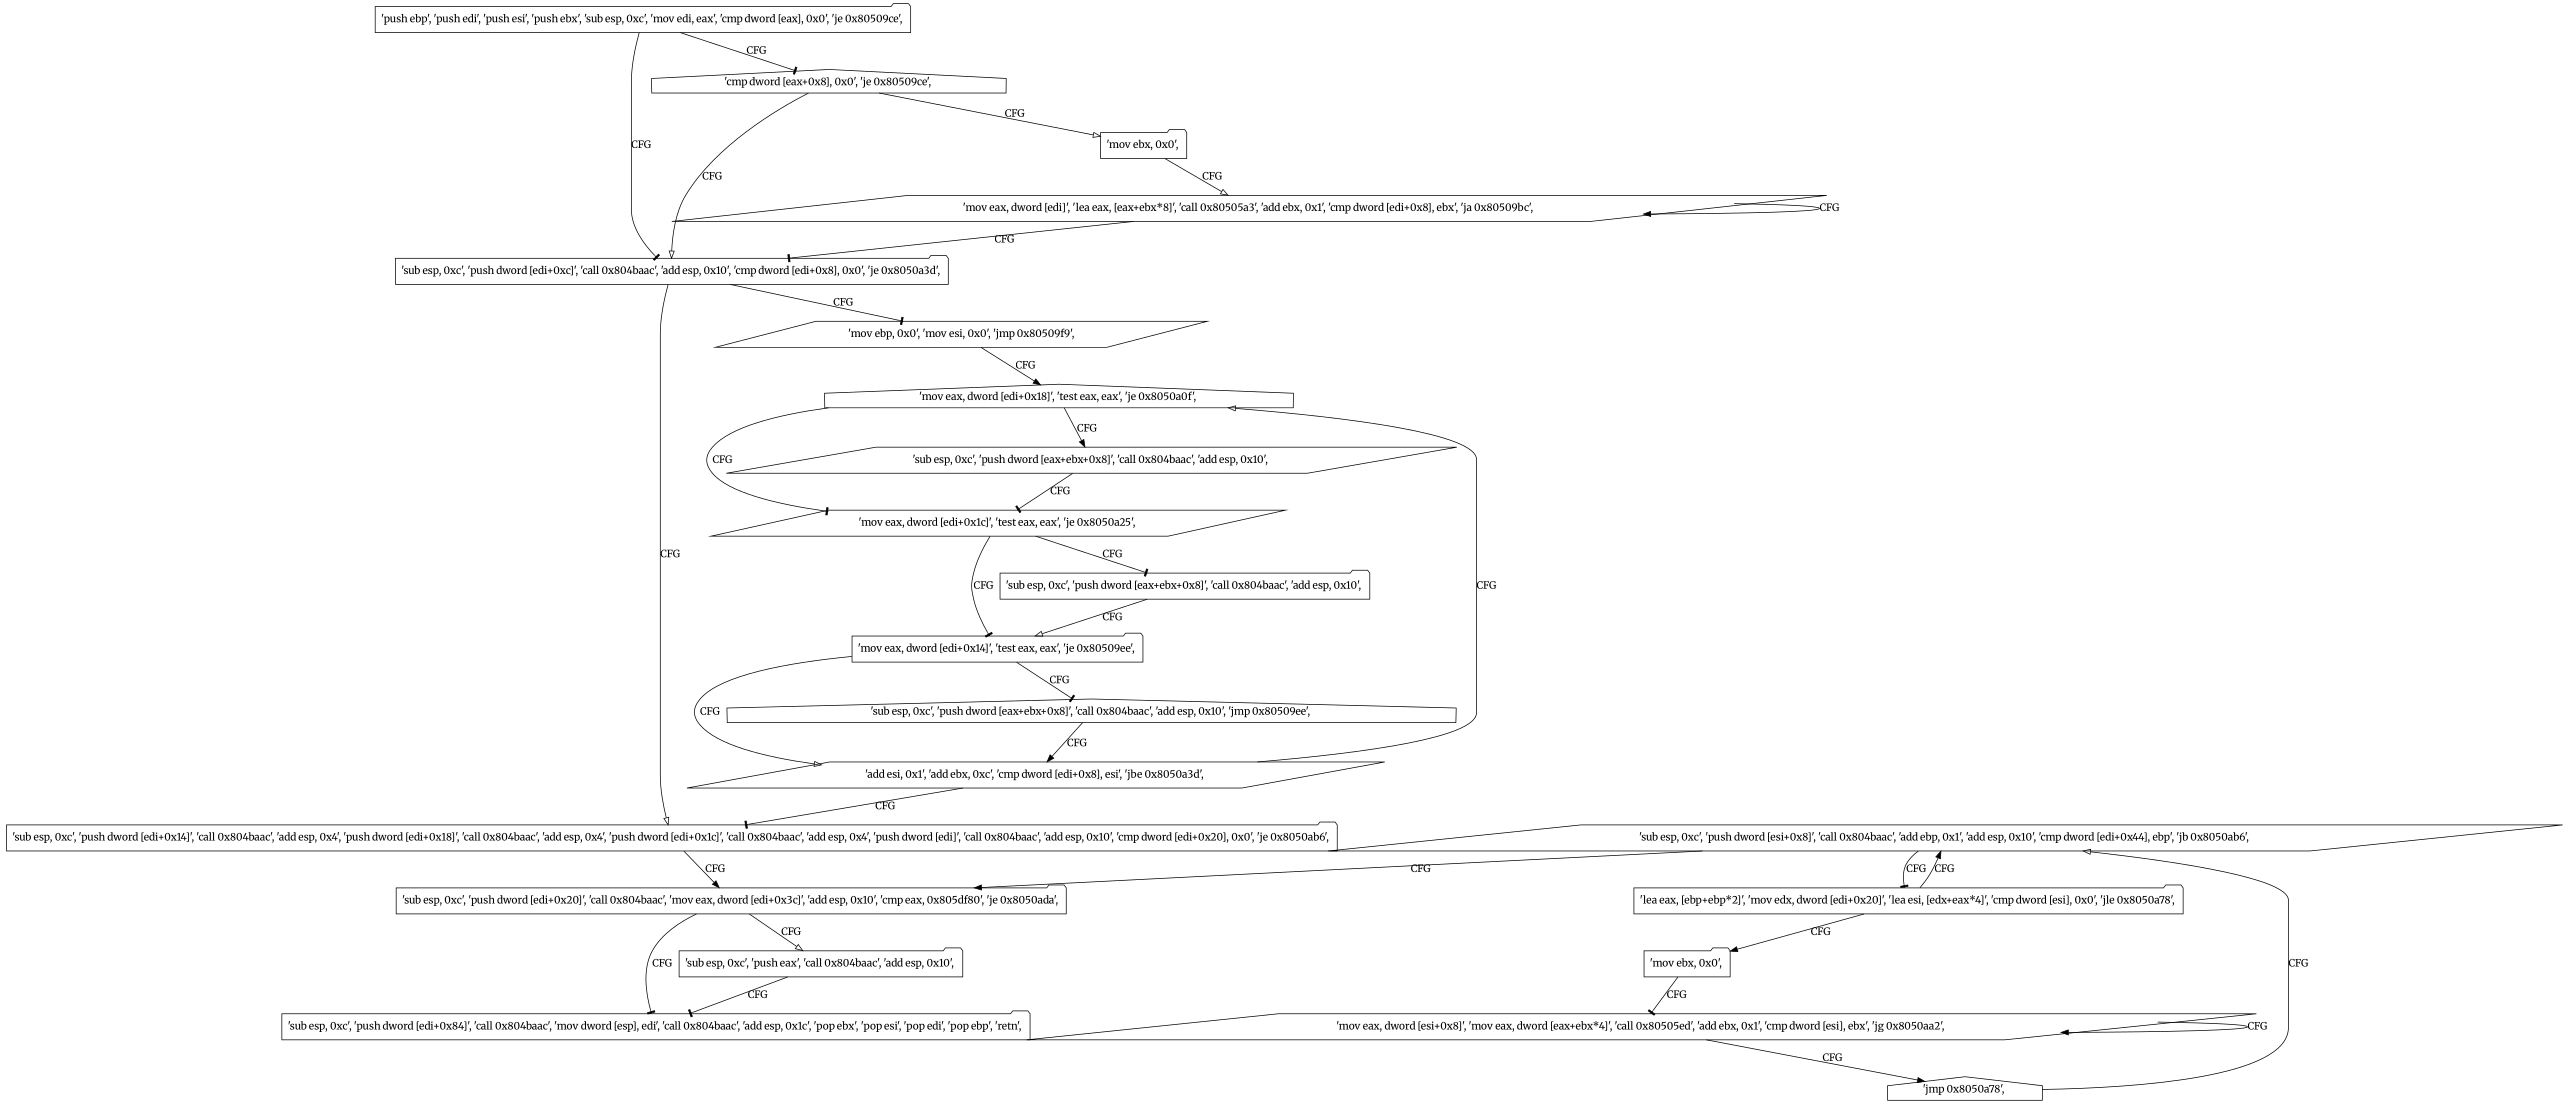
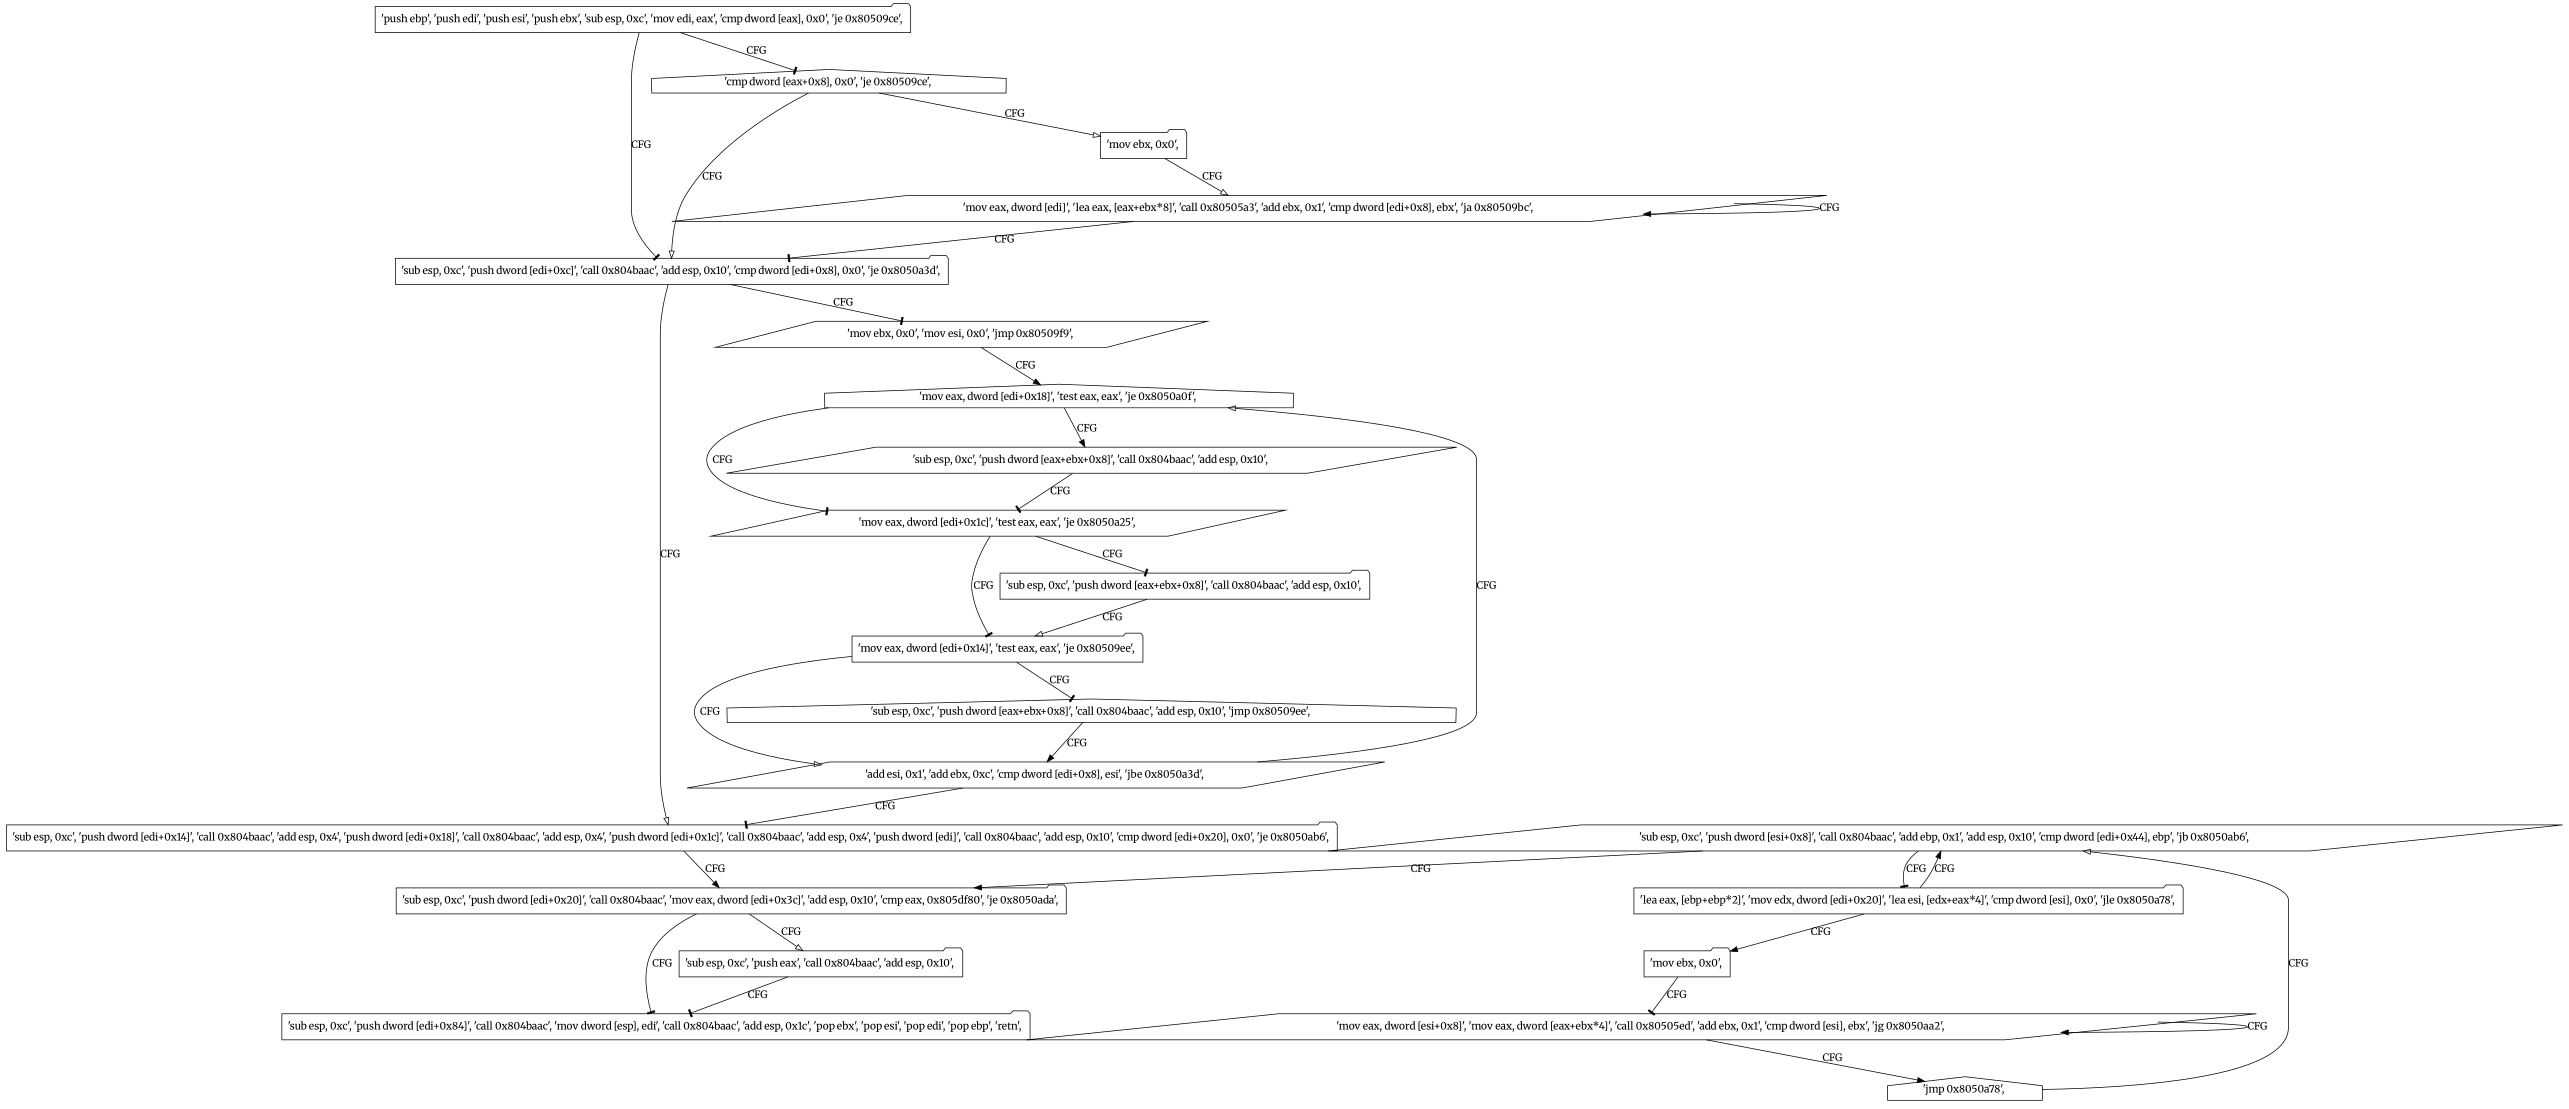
(961, 334) -> (961, 334)
